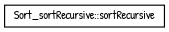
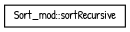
(85, 16) -> (65, 16)
